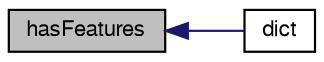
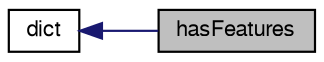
(216, 31) -> (130, 31)
